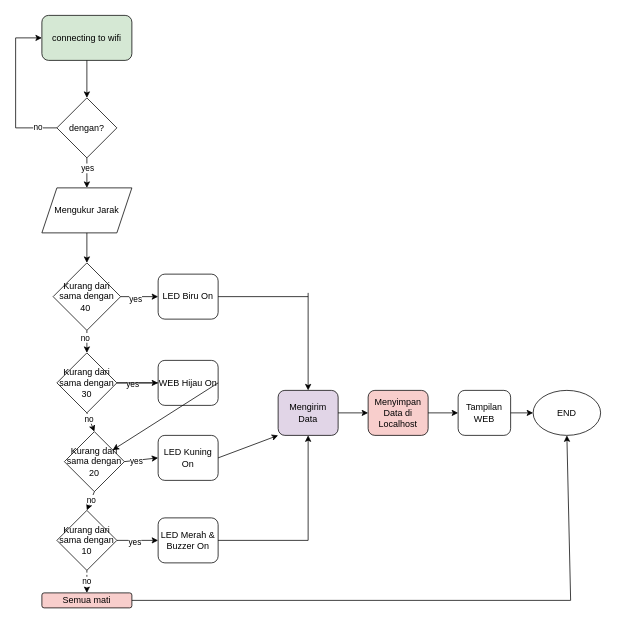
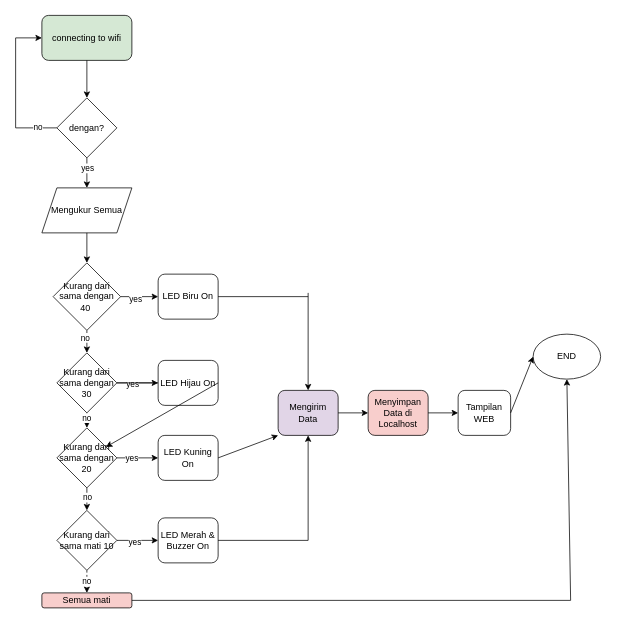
(87, 210) -> (87, 210)
(188, 383) -> (188, 383)
(567, 413) -> (567, 357)
(94, 462) -> (87, 458)
(87, 540) -> (87, 540)
